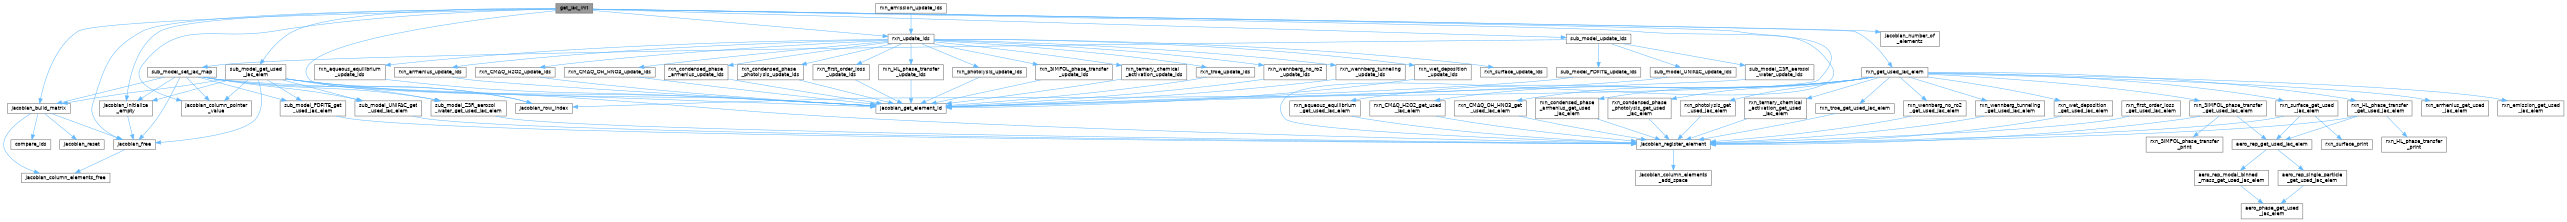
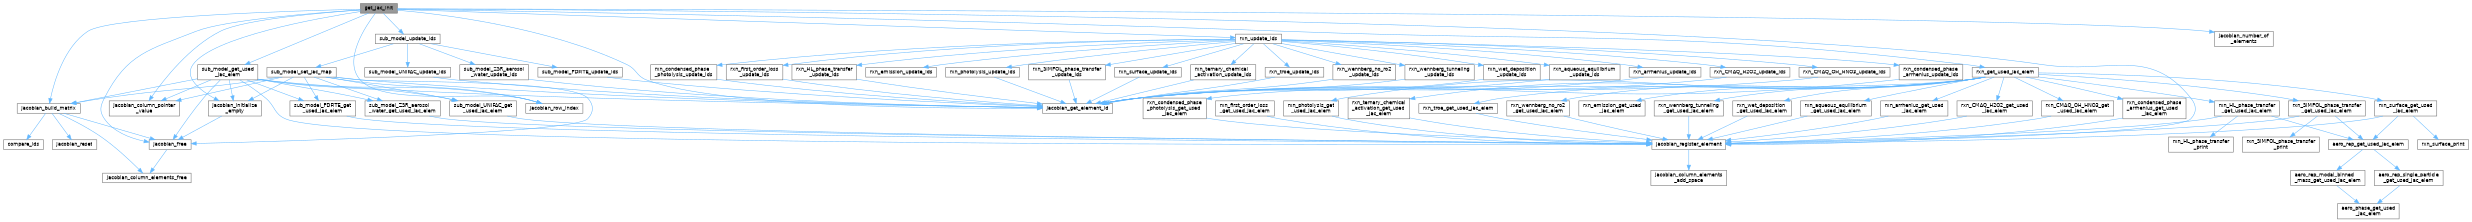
(911, 22) -> (1082, 51)
none -> (1115, 89)
none -> (1810, 130)
